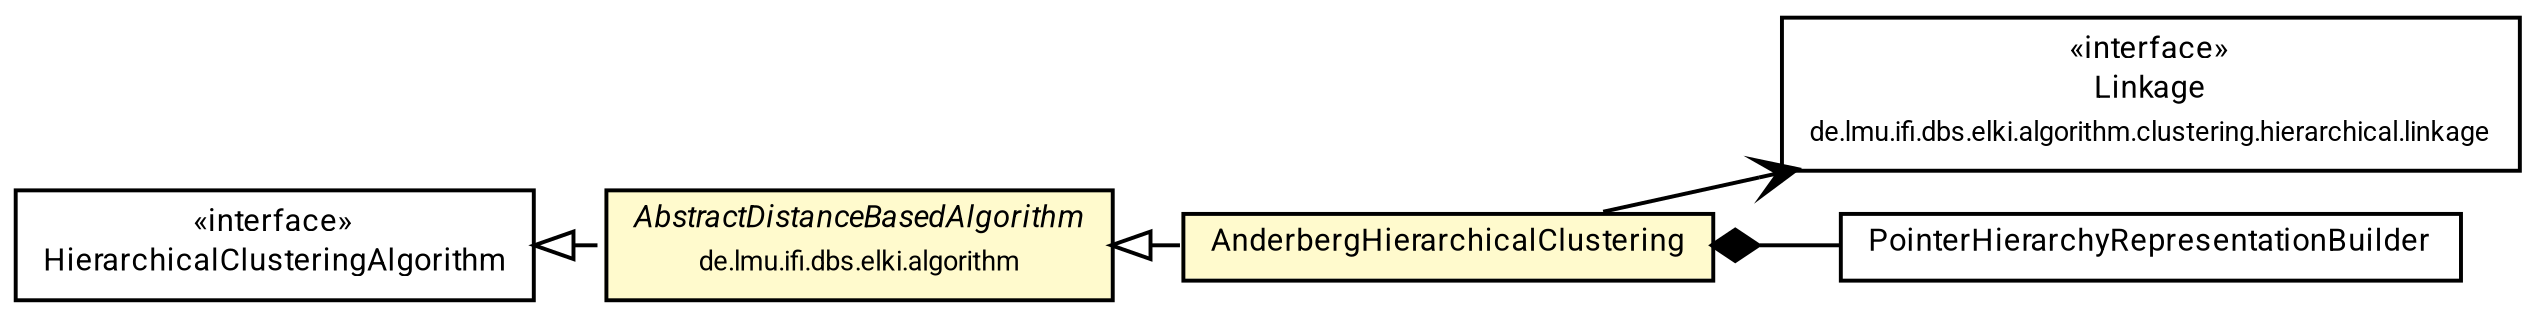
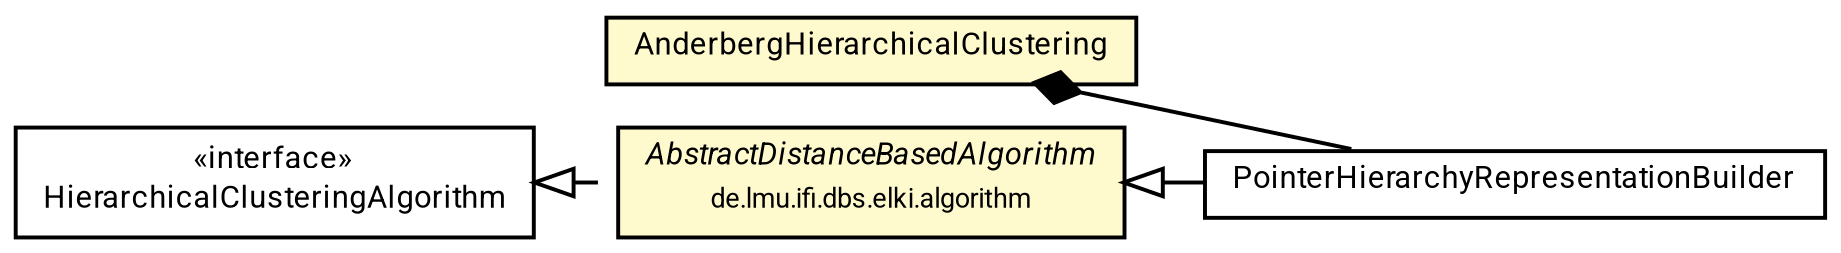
(2151, 92) -> none
(1165, 245) -> (1184, 183)
